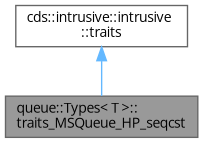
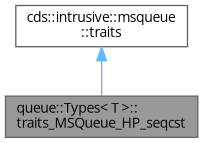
(102, 26) -> (102, 26)
